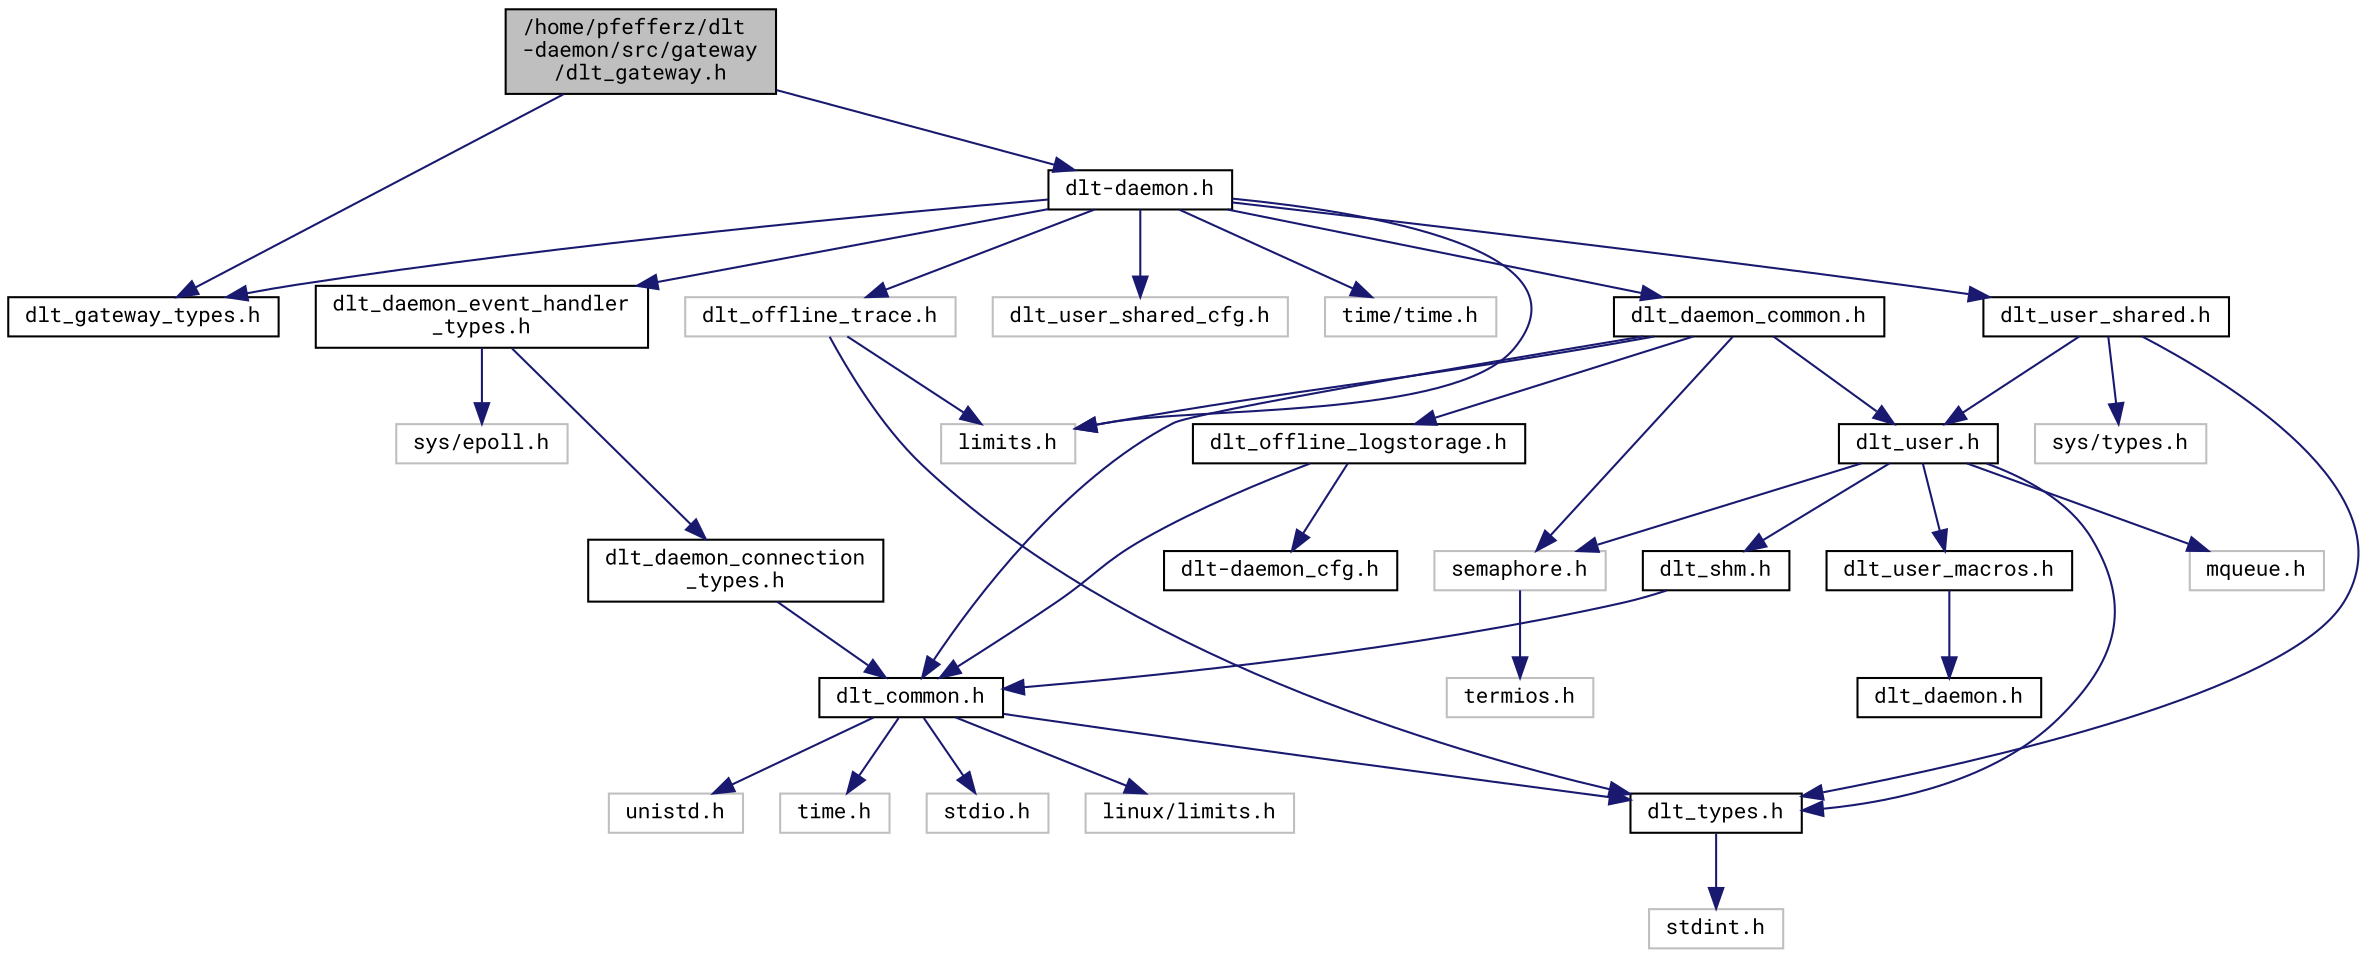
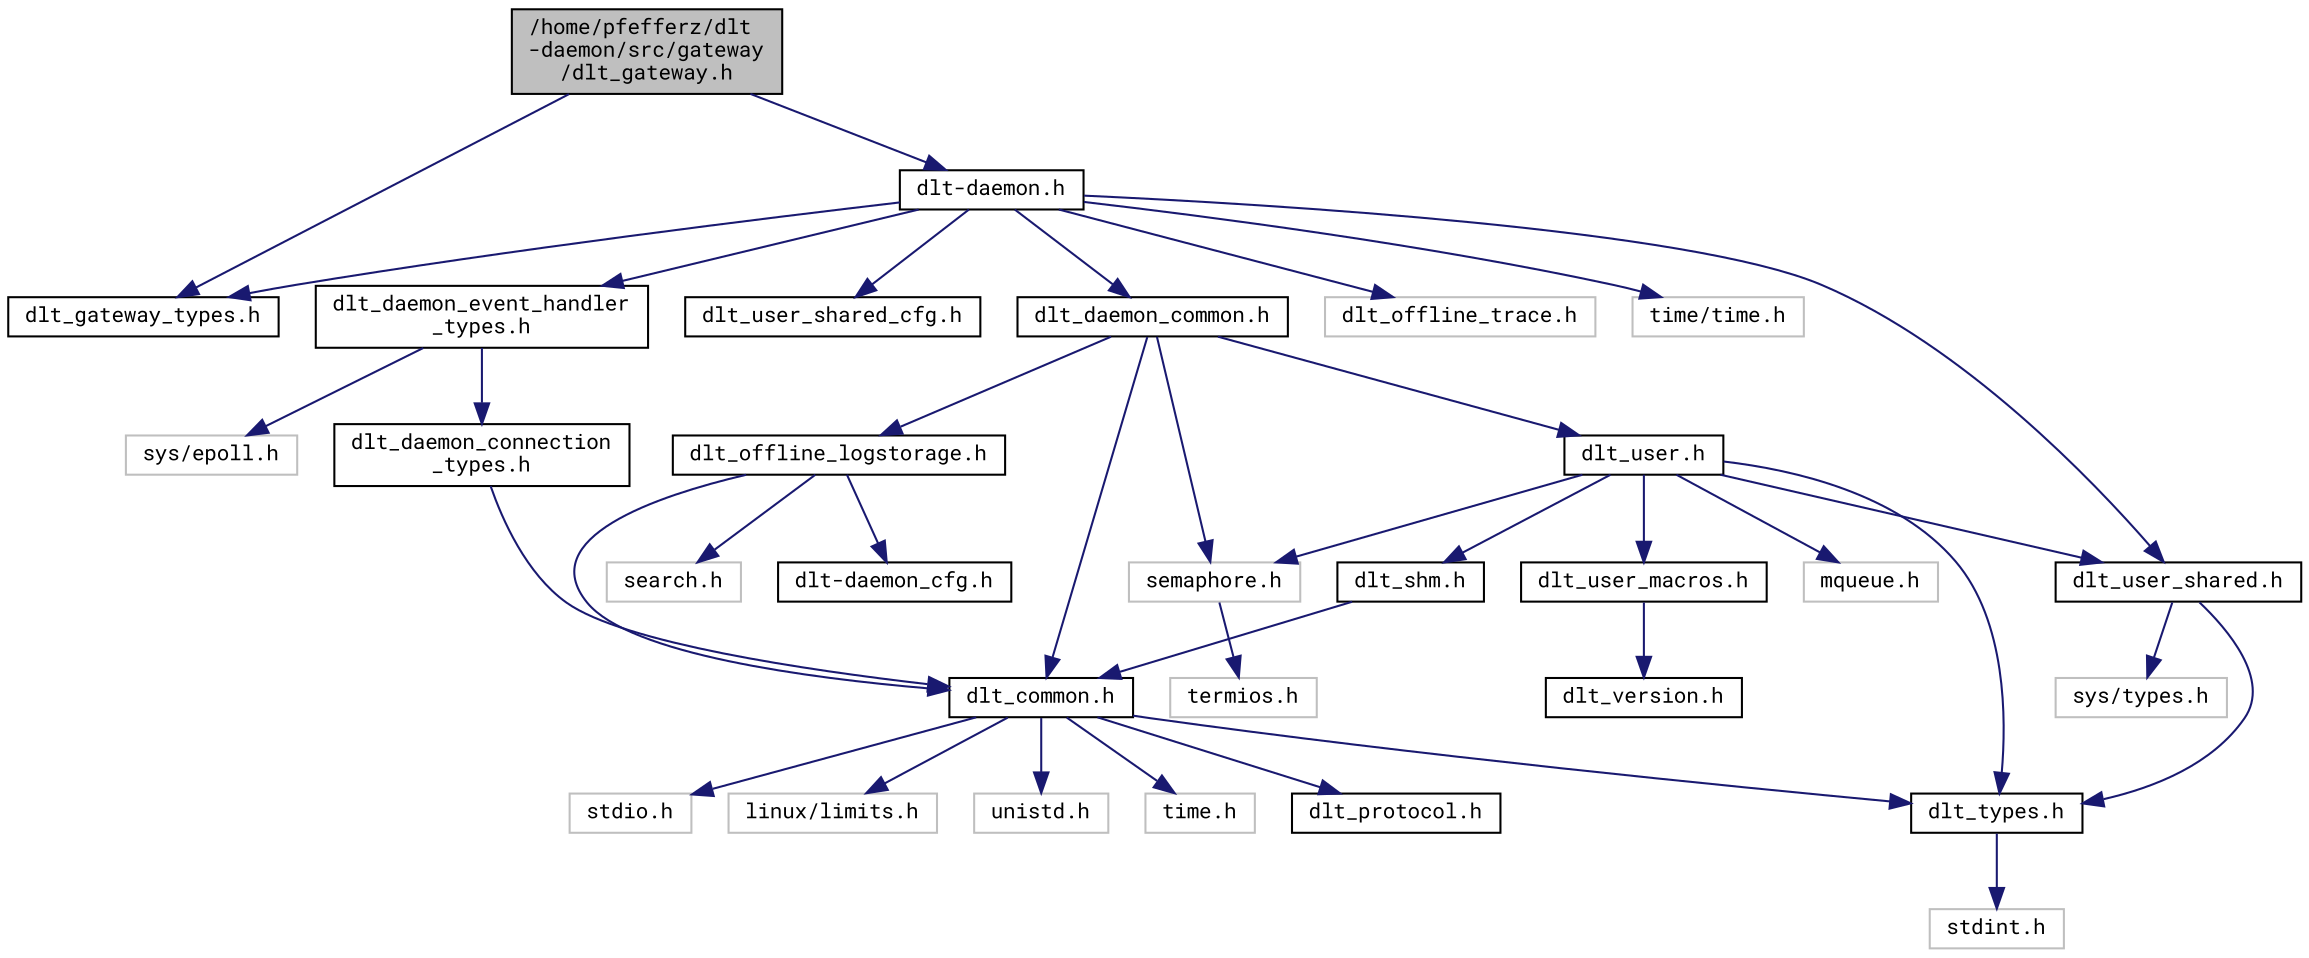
(1140, 317) -> (833, 317)
(2021, 375) -> (1937, 524)
(1008, 444) -> none
none -> (674, 582)
(1174, 635) -> none
(1949, 698) -> (1644, 698)
none -> (1396, 813)
